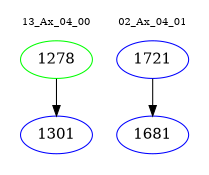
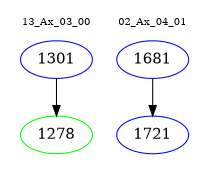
(56, 22) -> (56, 22)
(56, 92) -> (56, 92)
(153, 92) -> (153, 92)
